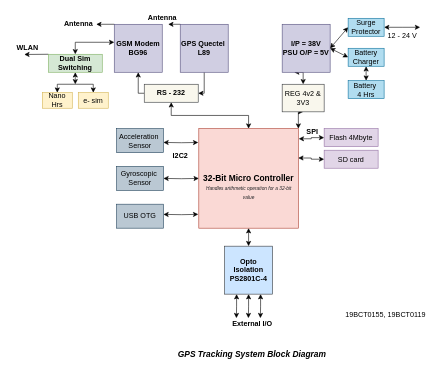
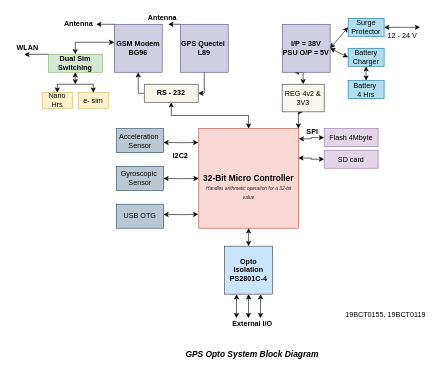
(252, 354) -> (252, 354)
